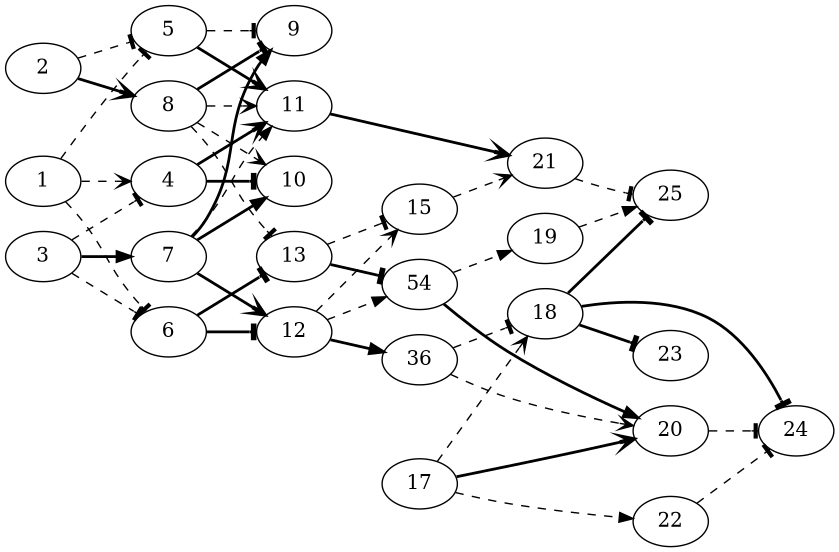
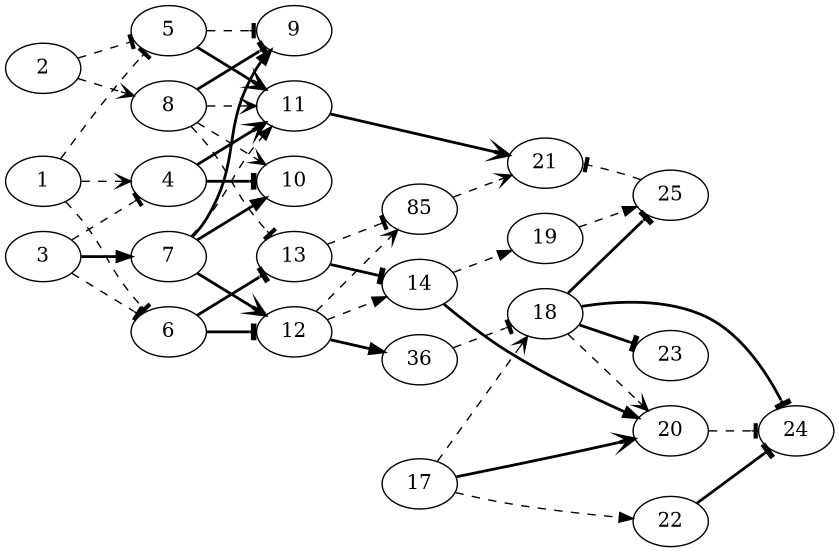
(99, 85) -> (99, 85)
(600, 186) -> (616, 172)
(420, 209) -> (420, 209)
(420, 284) -> (420, 284)
(533, 405) -> (603, 368)
(731, 478) -> (731, 478)
